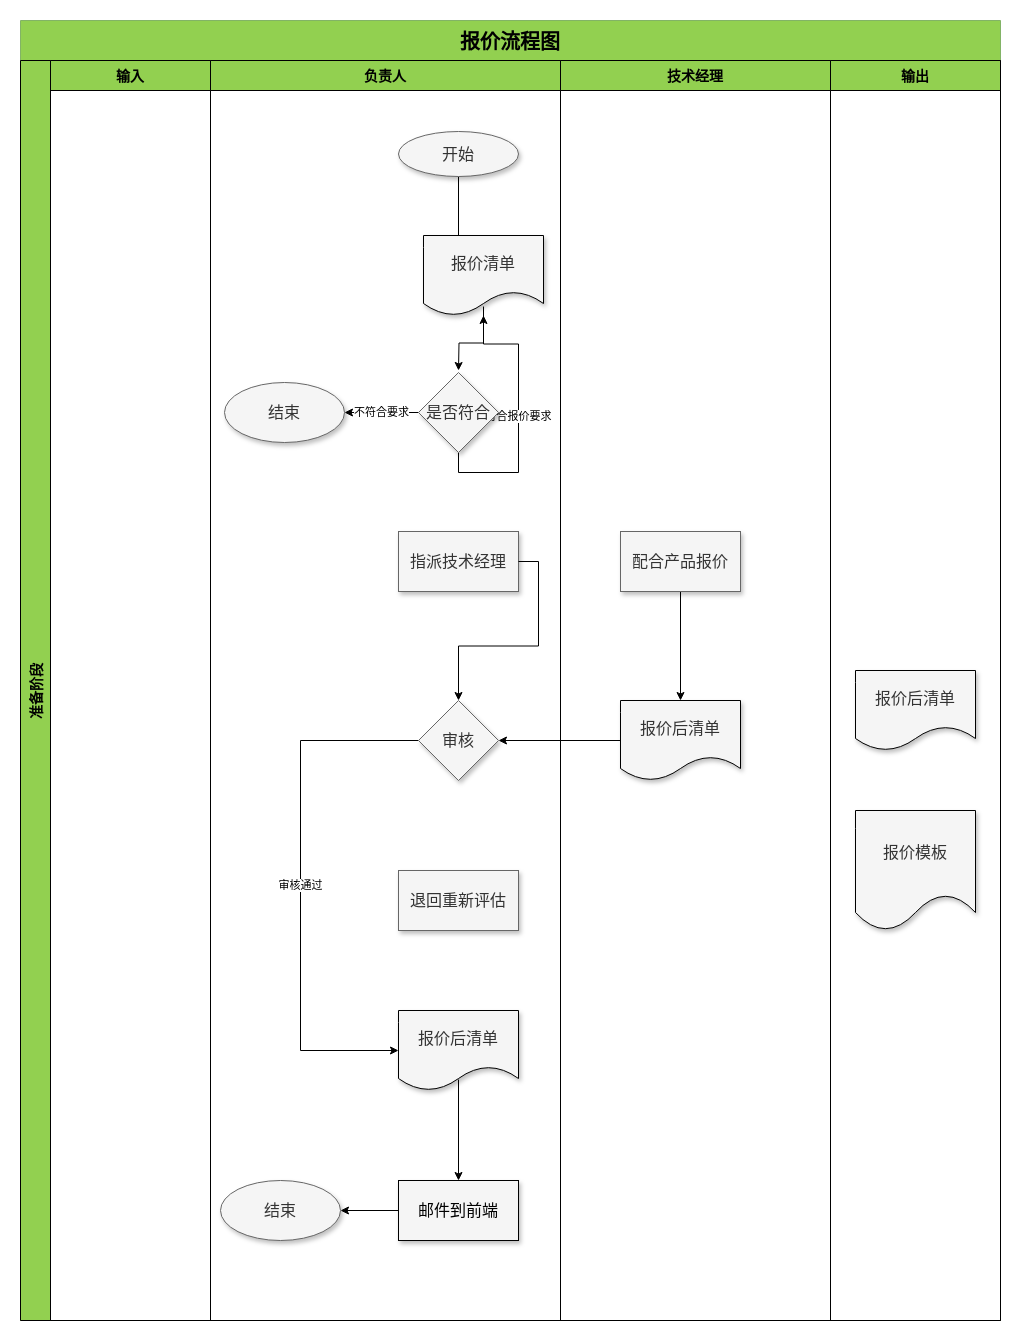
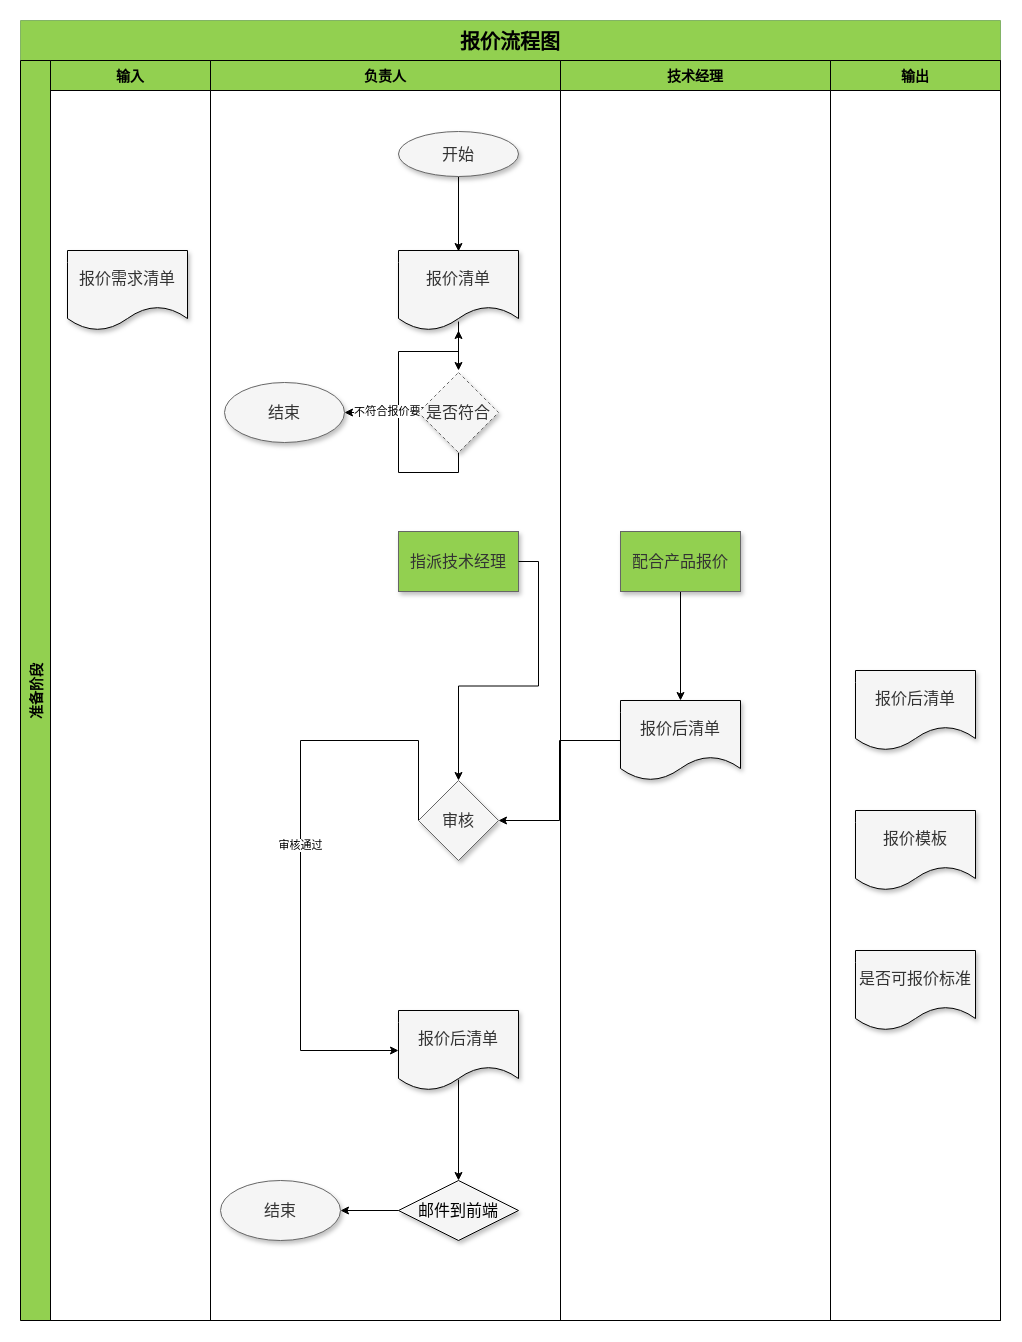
(484, 276) -> (459, 291)
none -> (128, 291)
(459, 413) -> (459, 413)
(459, 562) -> (459, 562)
(681, 562) -> (681, 562)
(459, 741) -> (459, 821)
(916, 871) -> (916, 851)
(459, 901) -> none
none -> (916, 991)
(459, 1211) -> (459, 1211)
